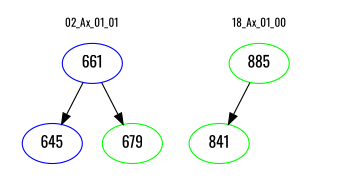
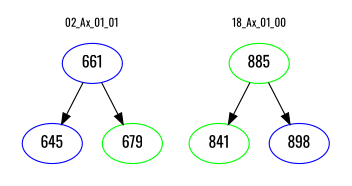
none -> (299, 144)
